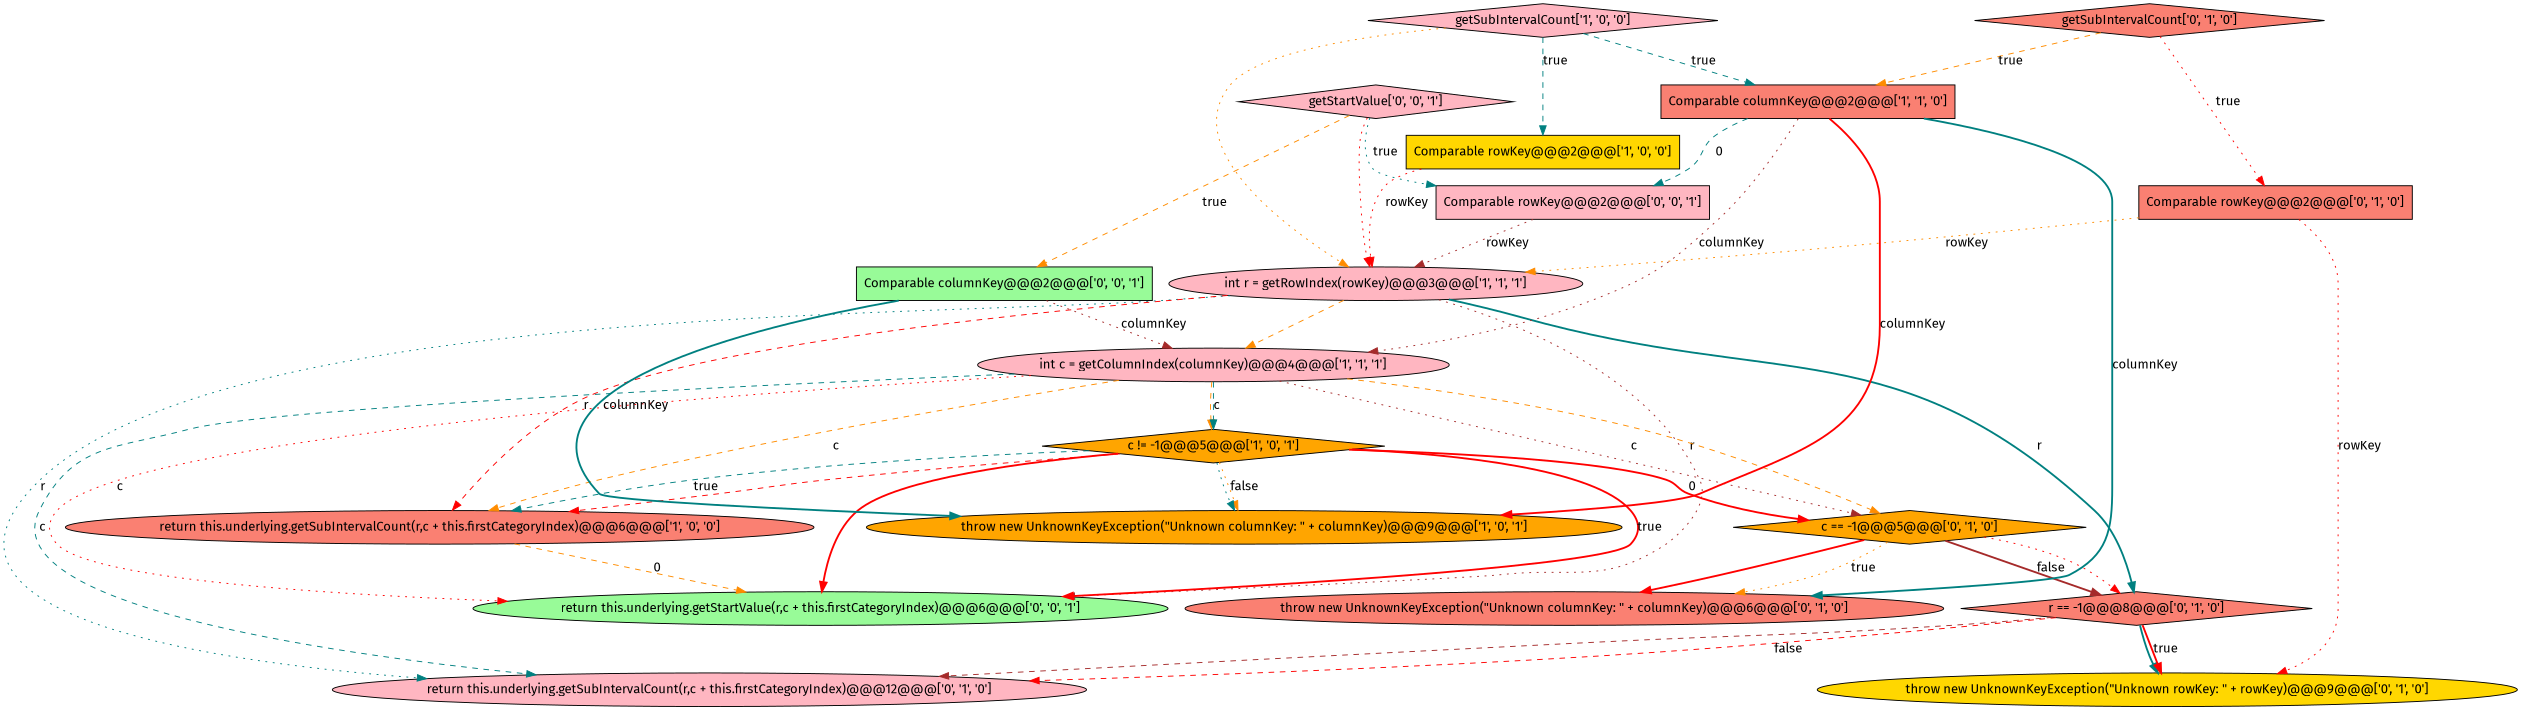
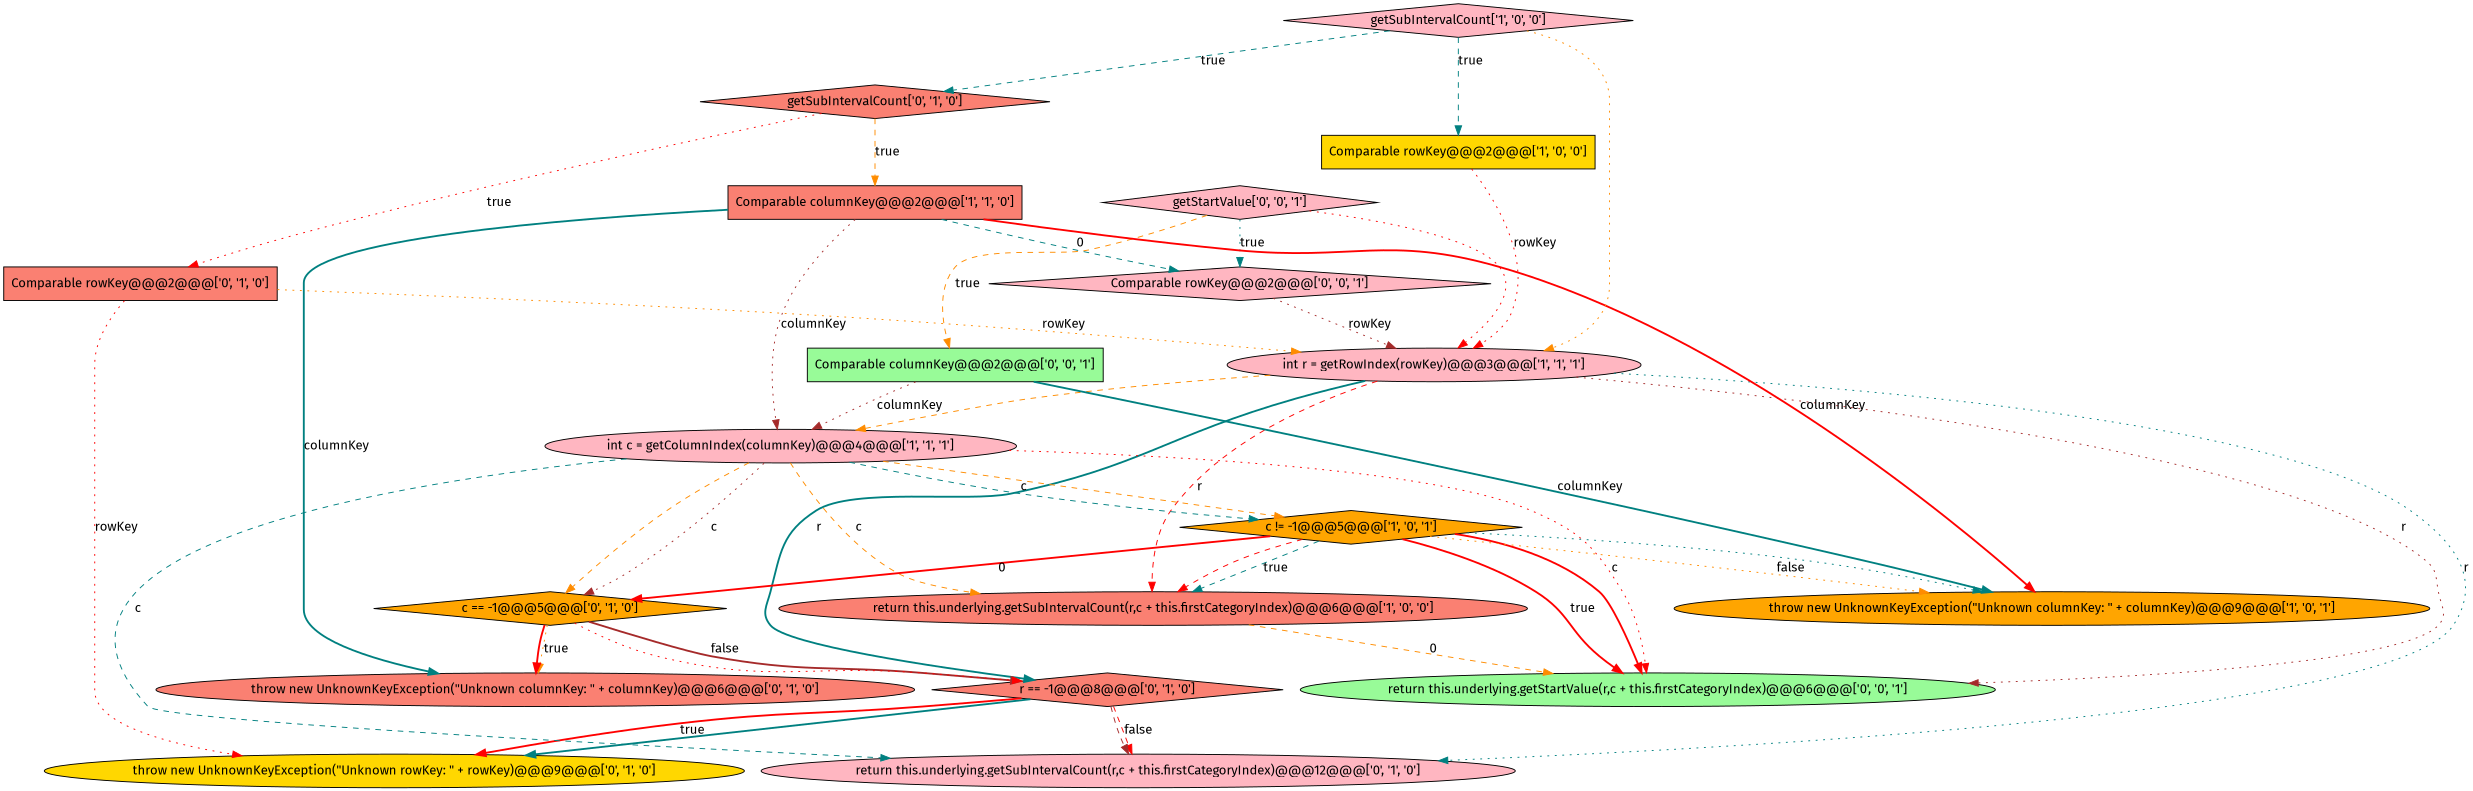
(1664, 58) -> (1172, 60)
(1573, 203) -> (1240, 284)
